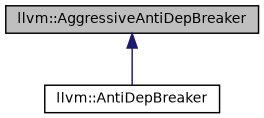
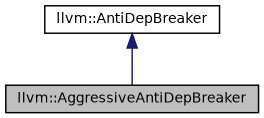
(132, 67) -> (132, 67)
